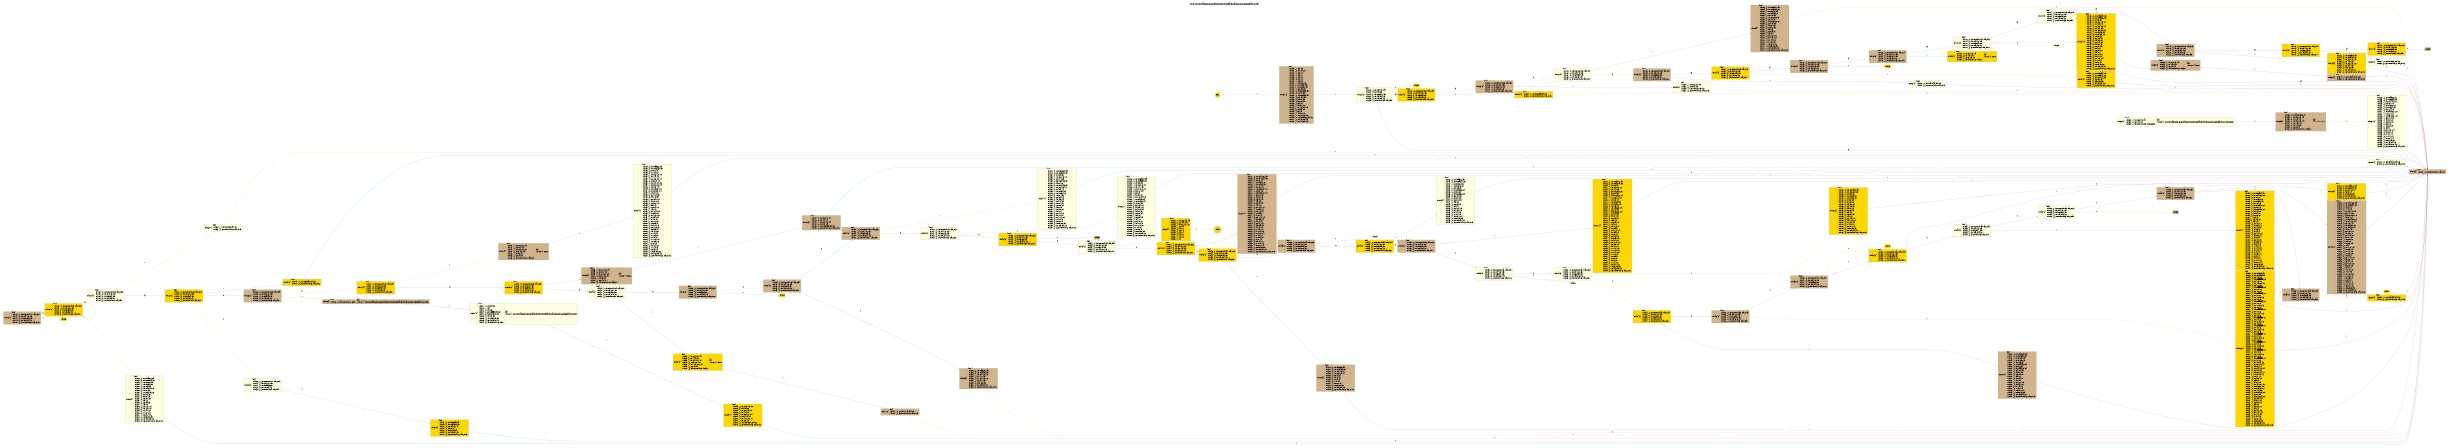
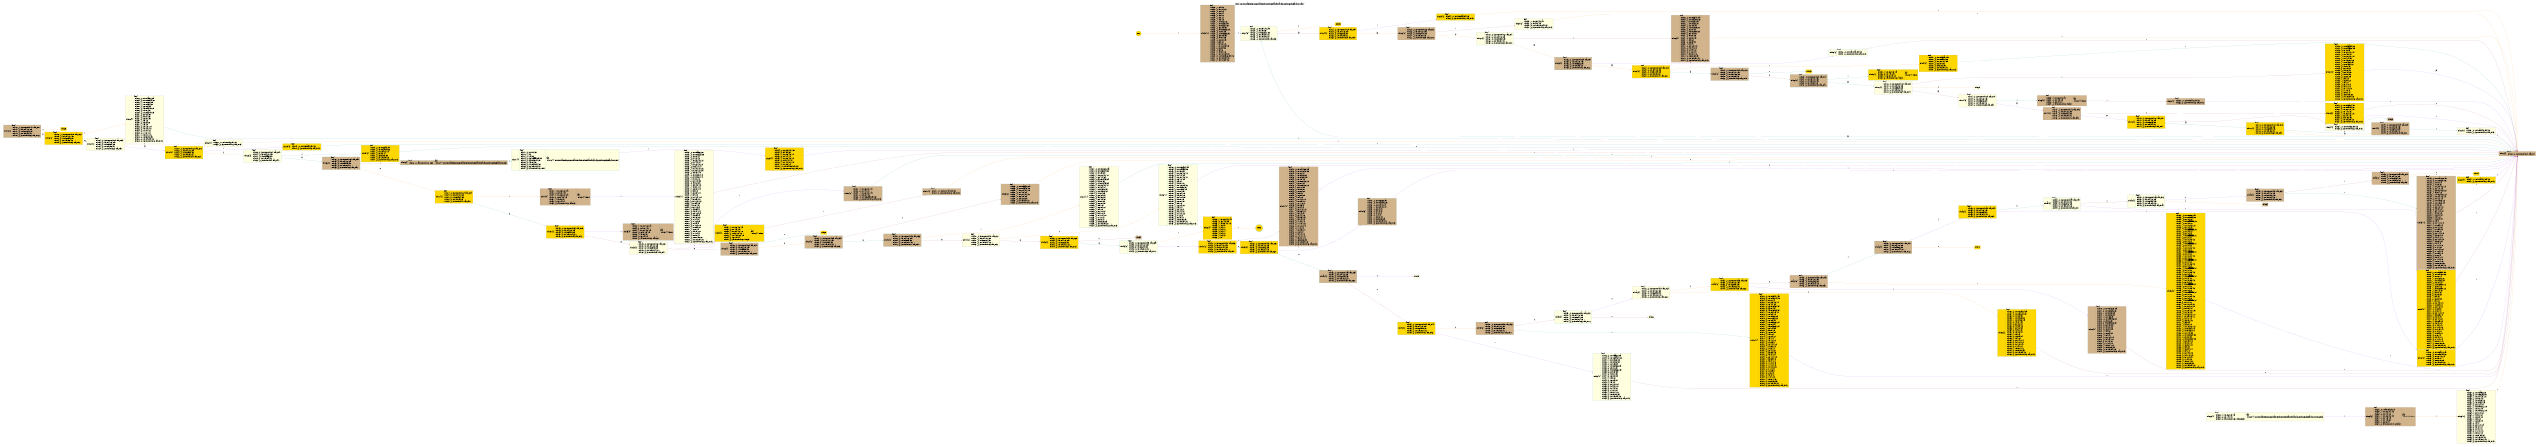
none -> (2390, 129)
(223, 296) -> (301, 160)
